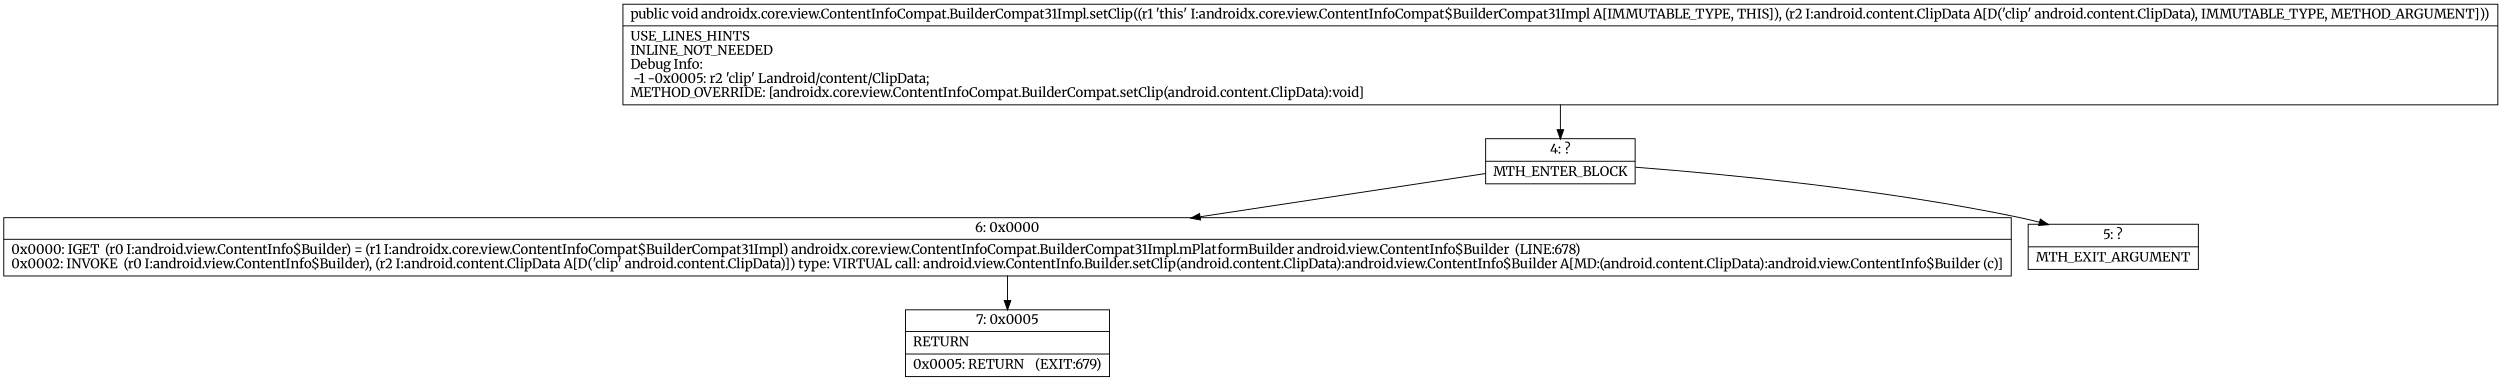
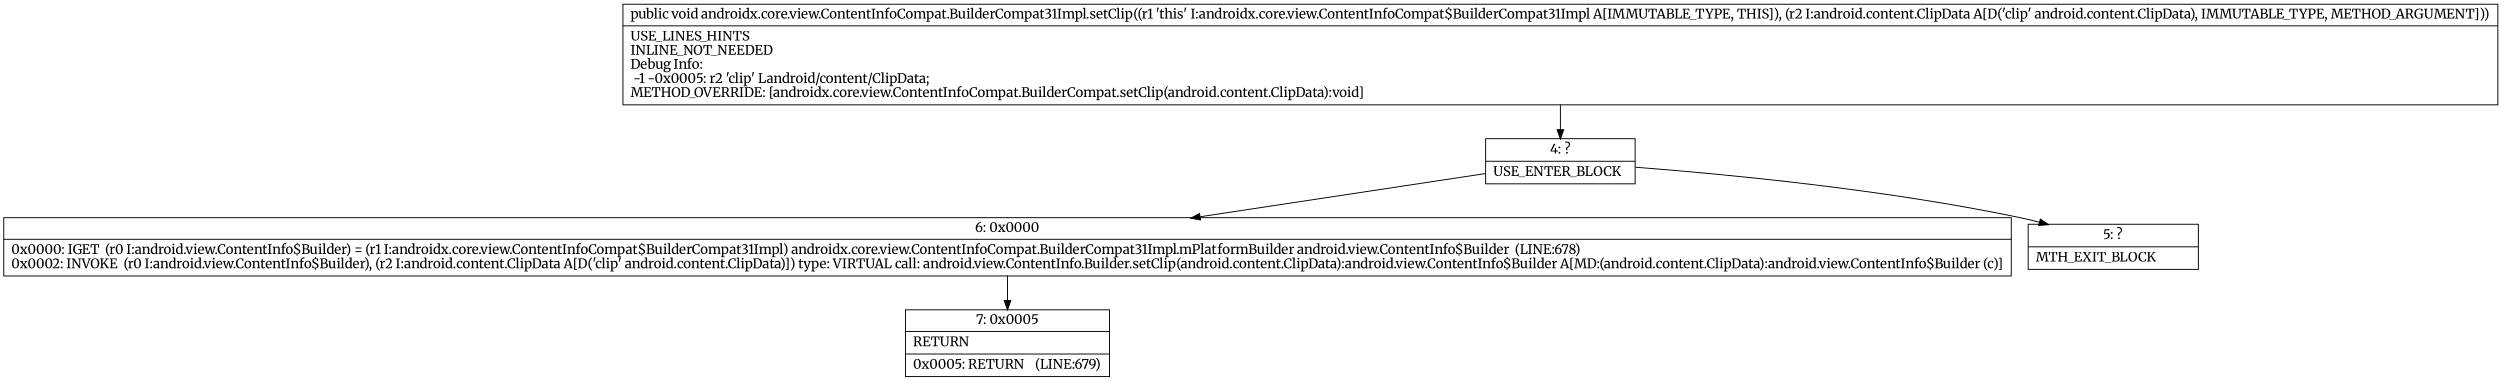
(1560, 172) -> (1557, 172)
(2113, 258) -> (2096, 258)
(1008, 365) -> (1007, 365)
